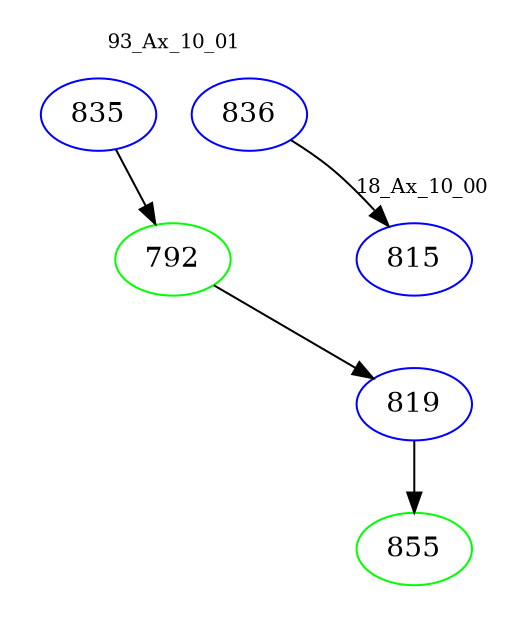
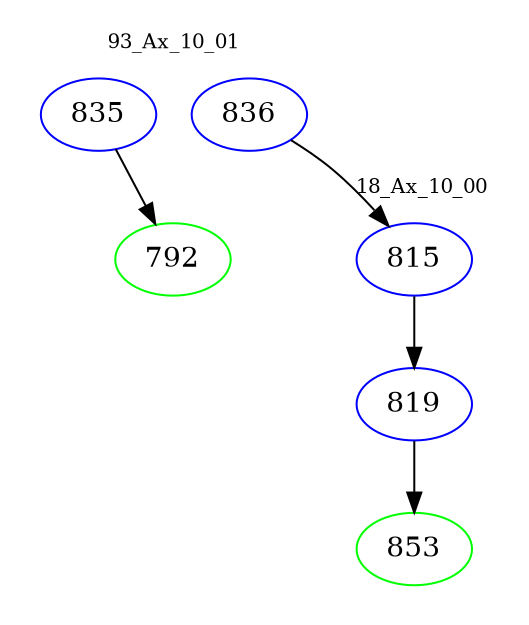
(285, 327) -> (414, 322)
(414, 549) -> (414, 549)
